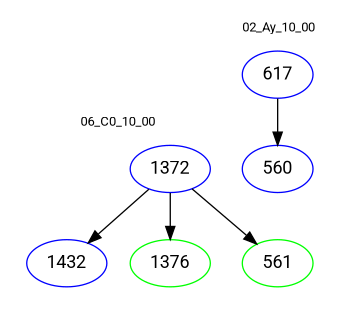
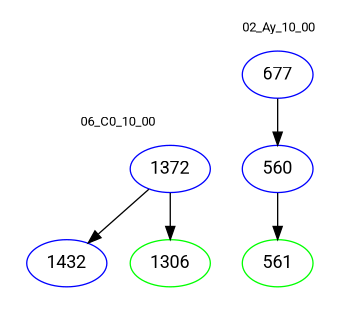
(278, 75) -> (278, 75)
(212, 206) -> (278, 210)
(170, 263) -> (170, 263)
